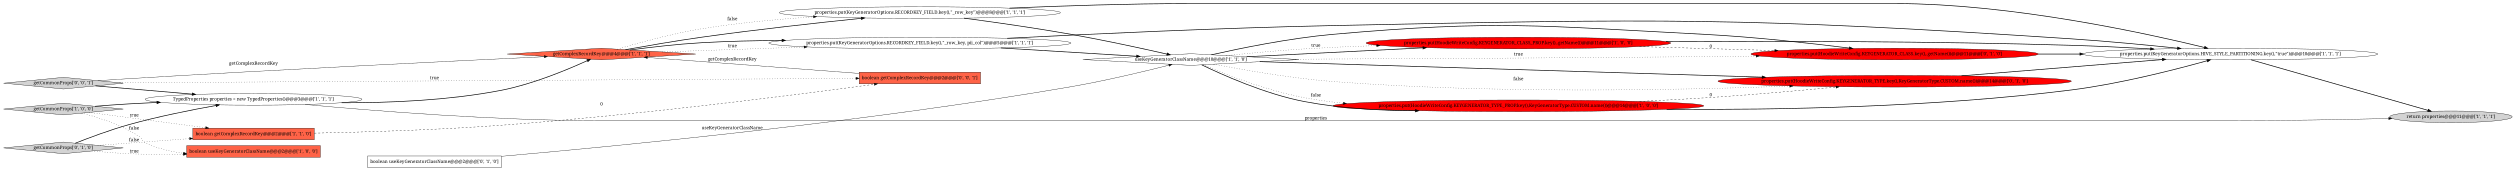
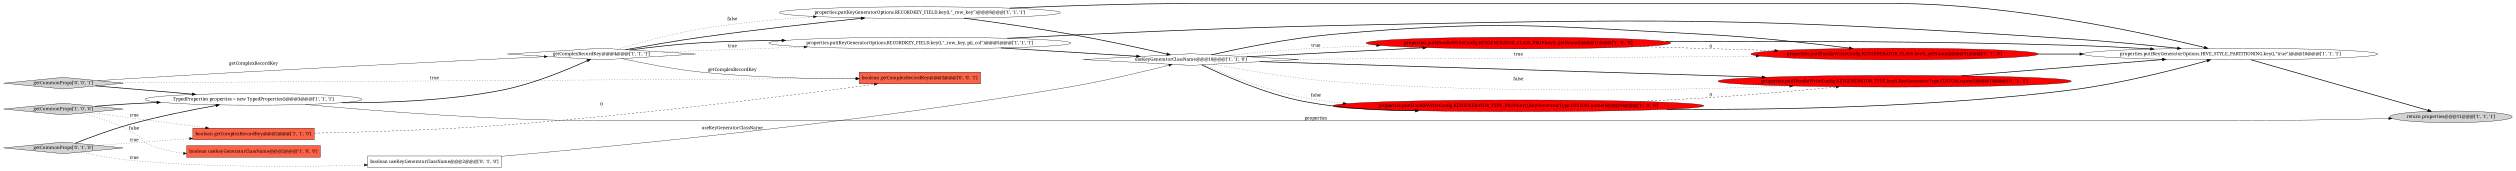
(601, 54) -> (601, 54)
(753, 65) -> (738, 75)
(134, 140) -> (134, 140)
(138, 154) -> (222, 166)
